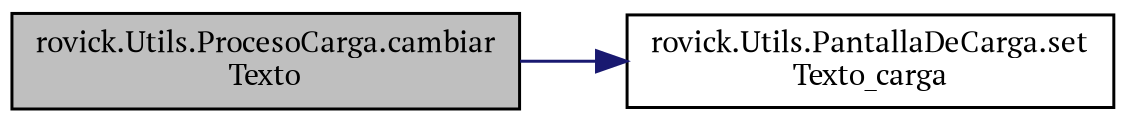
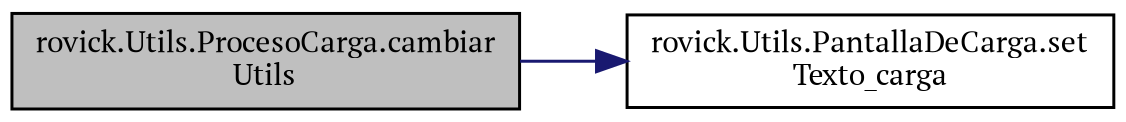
(266, 61) -> (266, 61)
